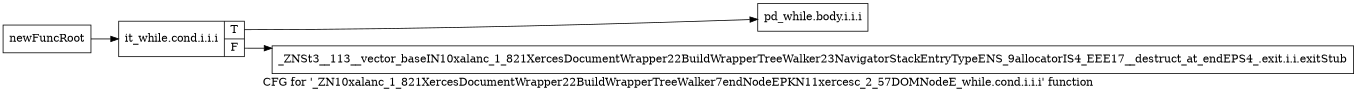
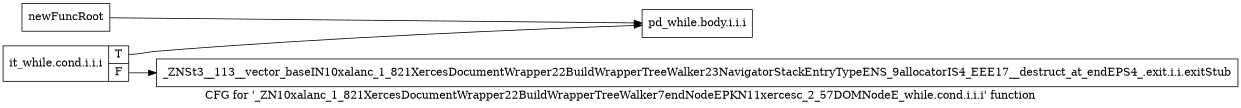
(101, 39) -> (372, 20)
